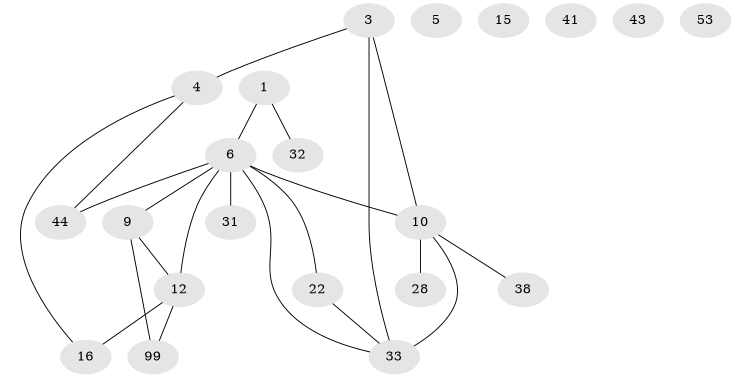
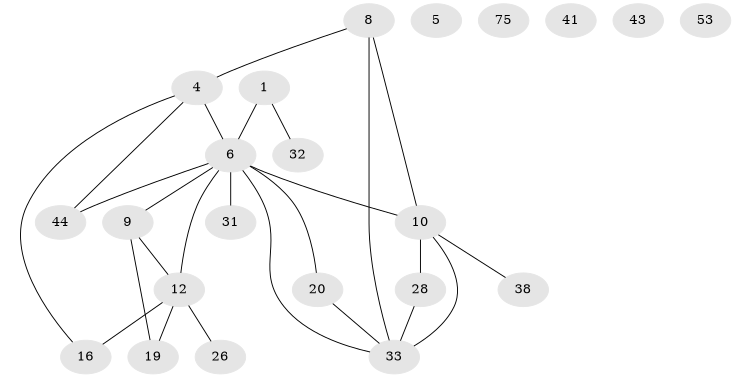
(369, 21) -> (369, 21)
(504, 21) -> (504, 21)
none -> (214, 122)
(318, 290) -> (318, 290)
none -> (407, 323)
(153, 357) -> (153, 357)
none -> (220, 357)
